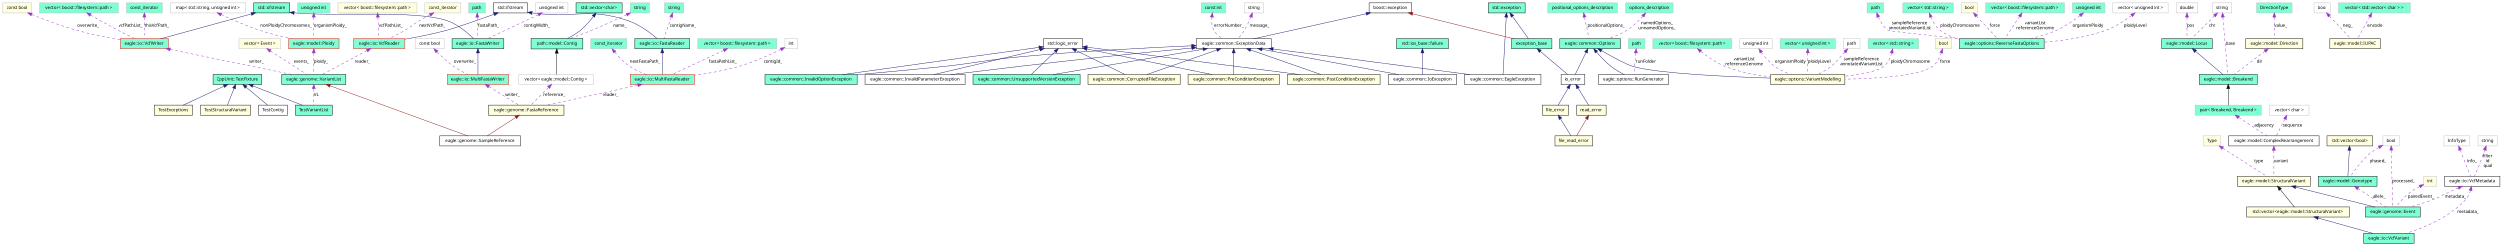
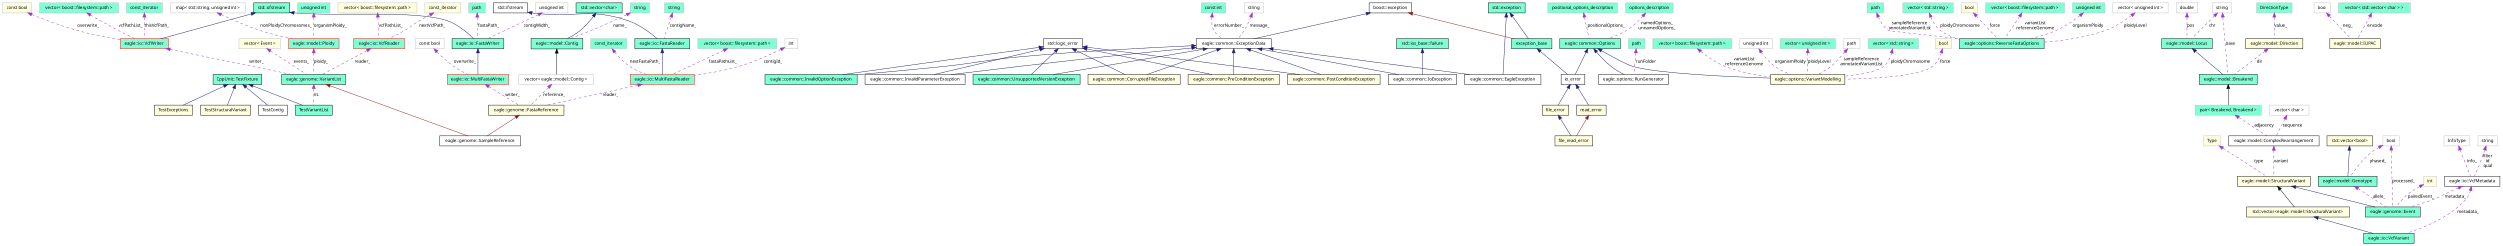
(450, 29) -> none
(557, 44) -> (557, 44)
